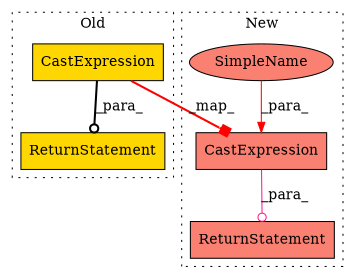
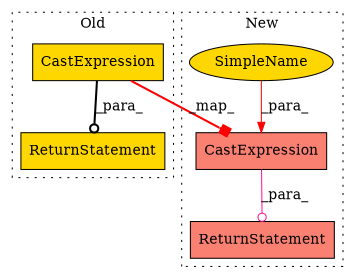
(261, 62) -> (261, 62)
